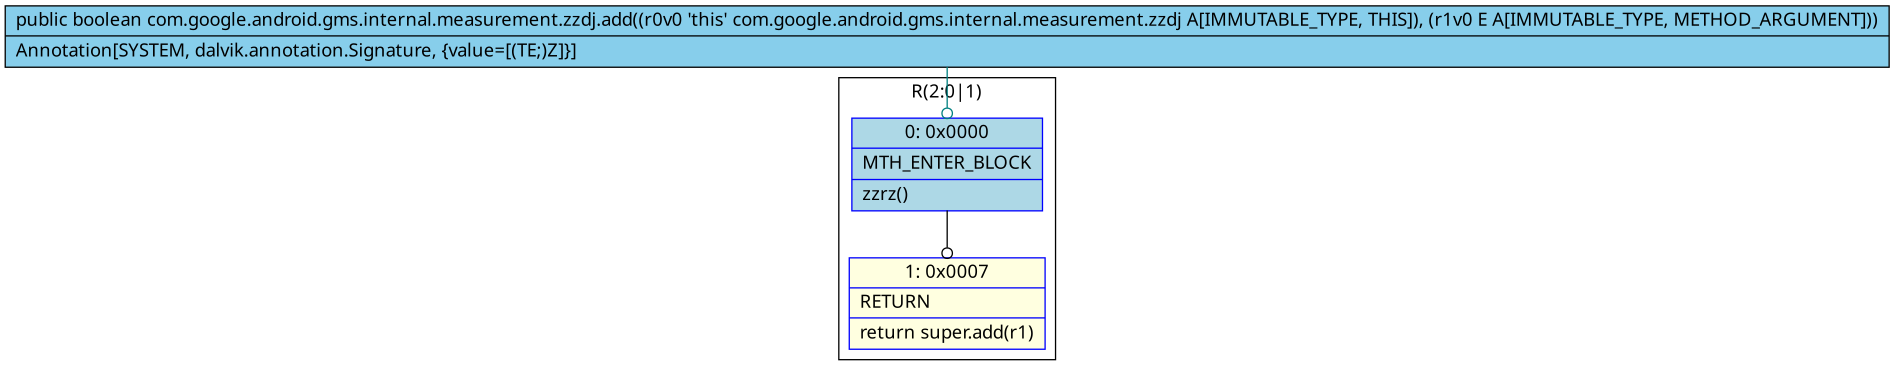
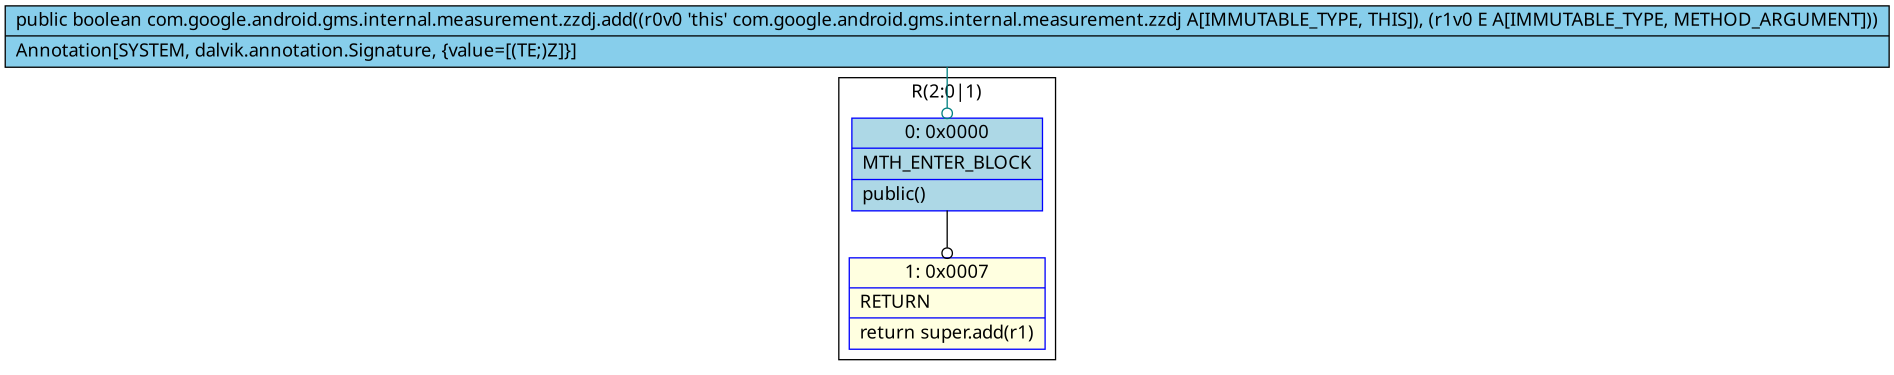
(886, 195) -> (894, 195)
